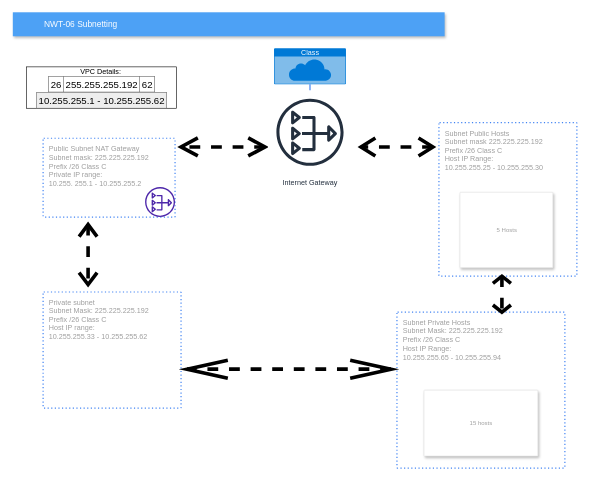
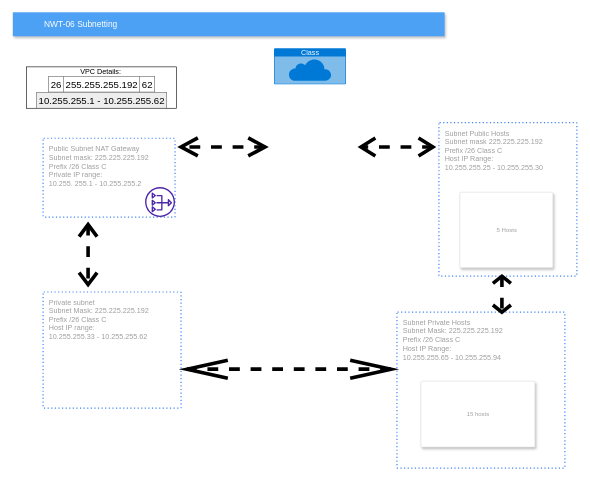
(310, 87) -> none
(310, 132) -> none
(481, 423) -> (478, 414)
